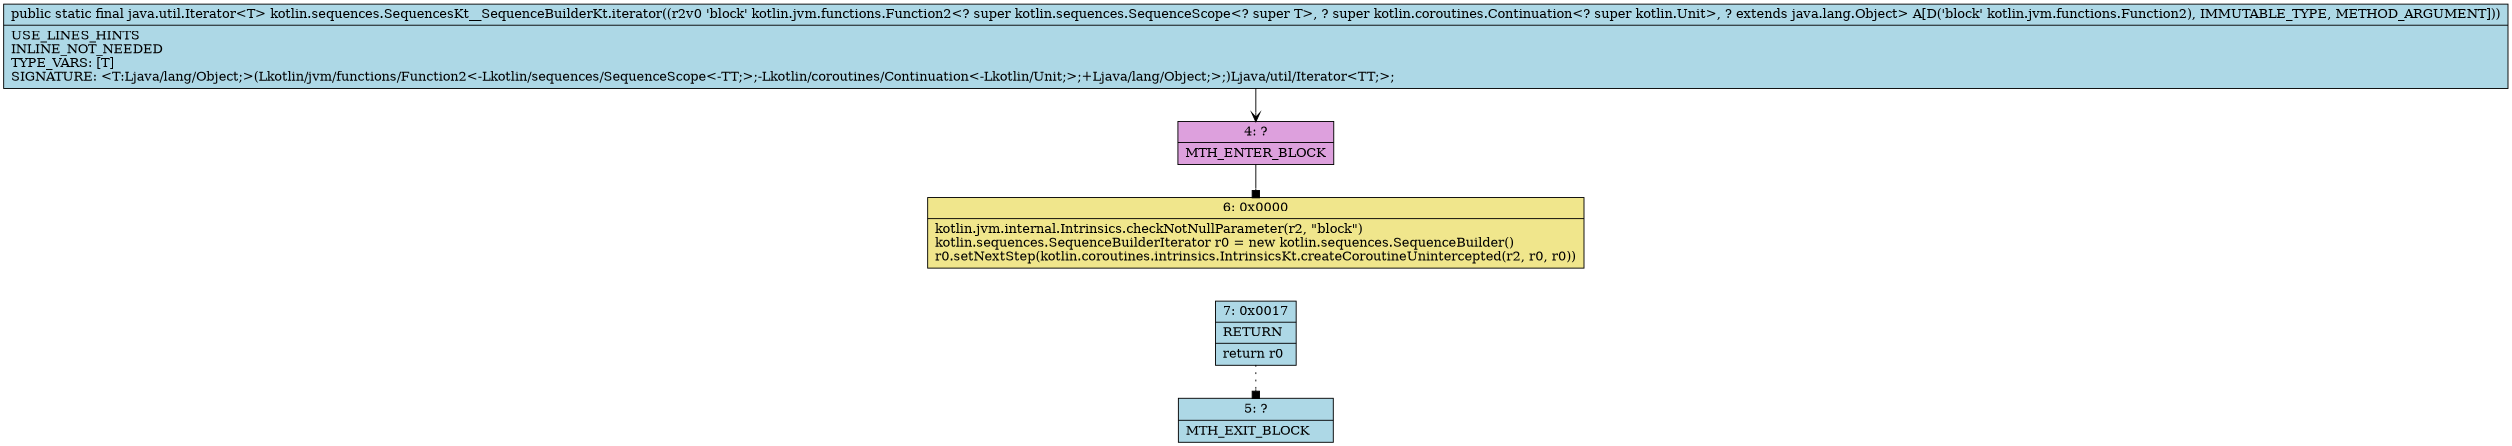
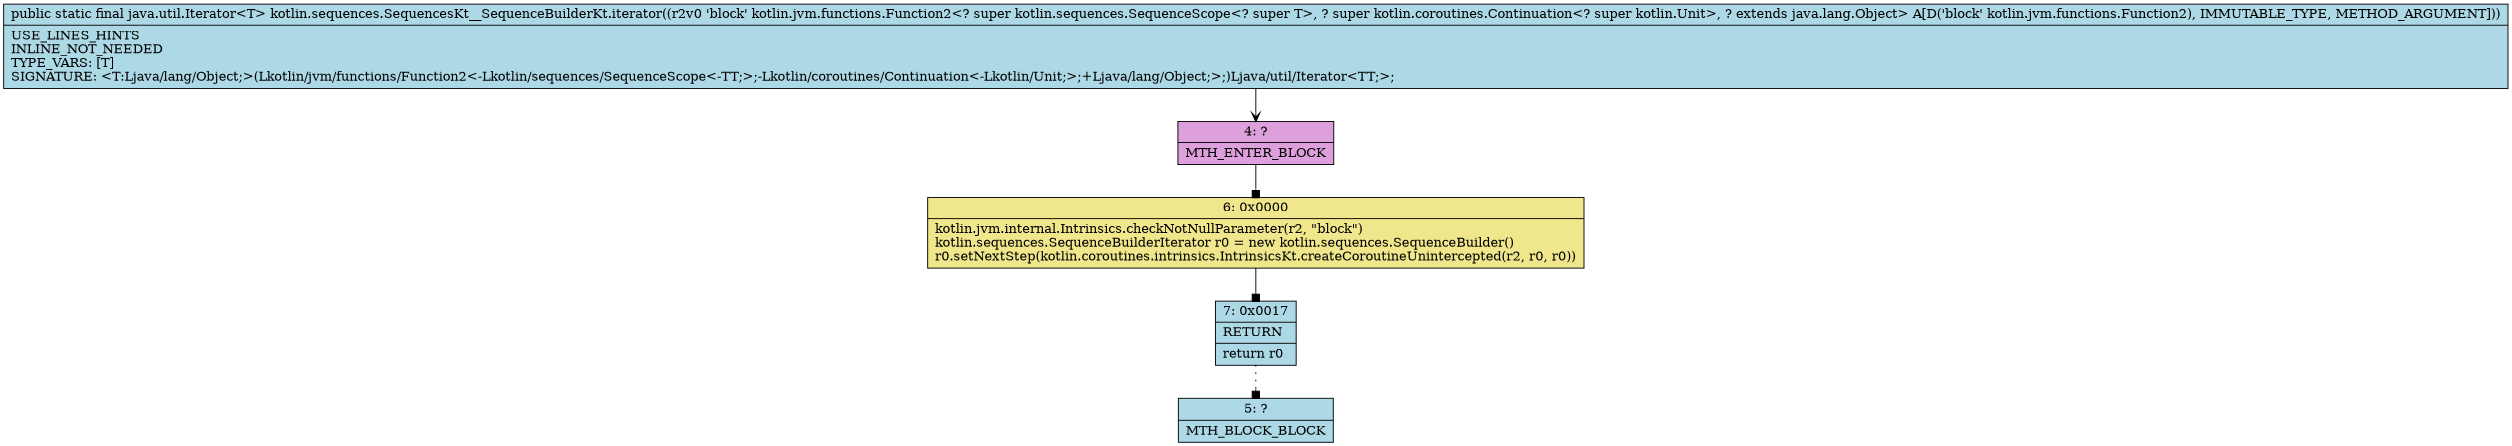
none -> (1256, 280)
(1248, 431) -> (1256, 431)
